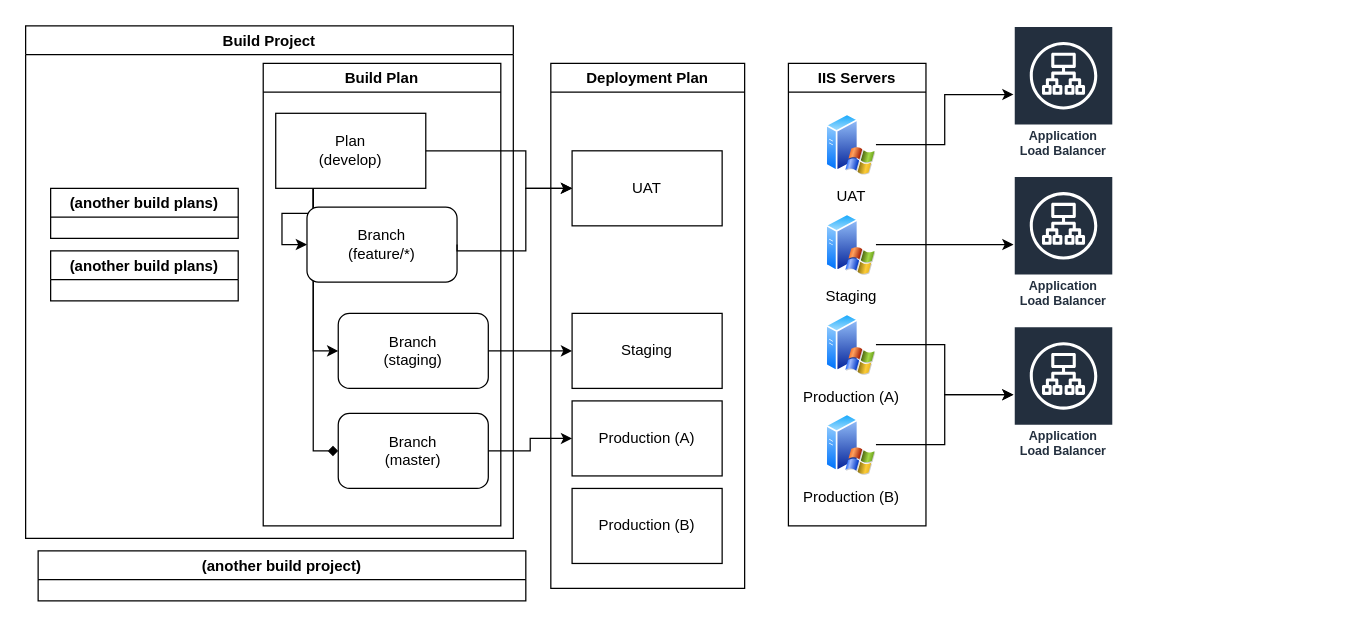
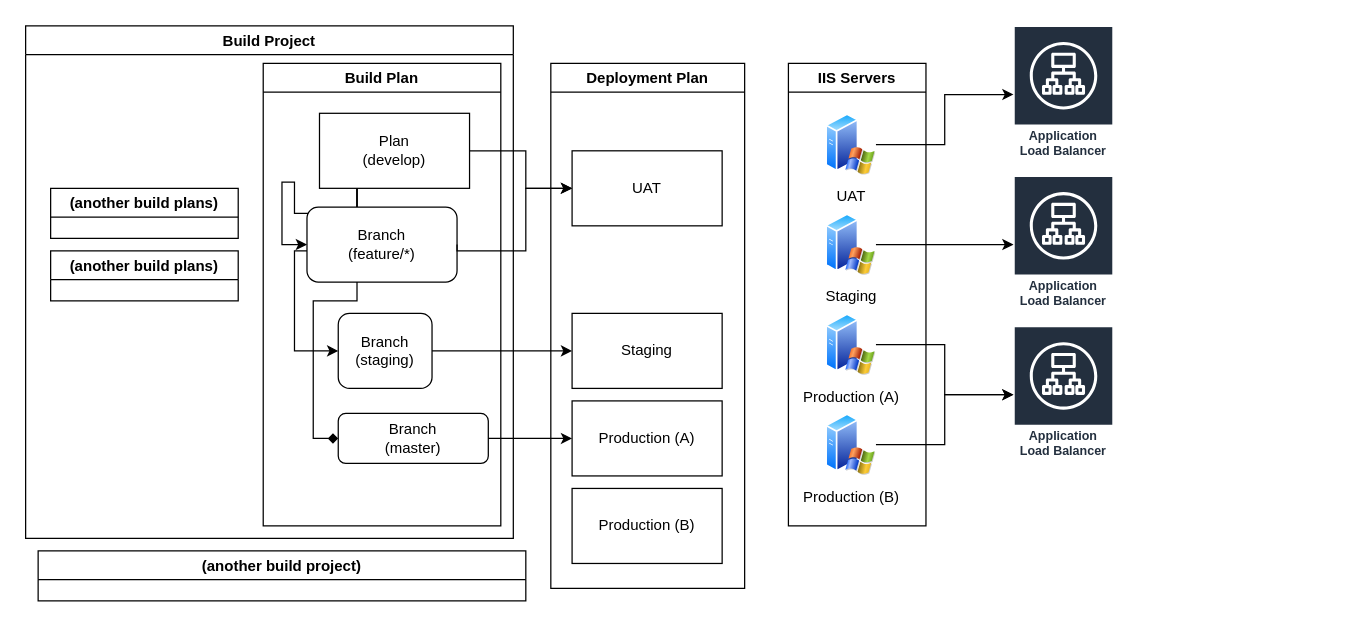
(351, 151) -> (394, 151)
(413, 351) -> (385, 351)
(413, 451) -> (413, 438)
